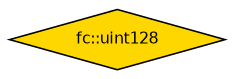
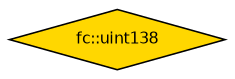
(117, 40) -> (117, 40)
